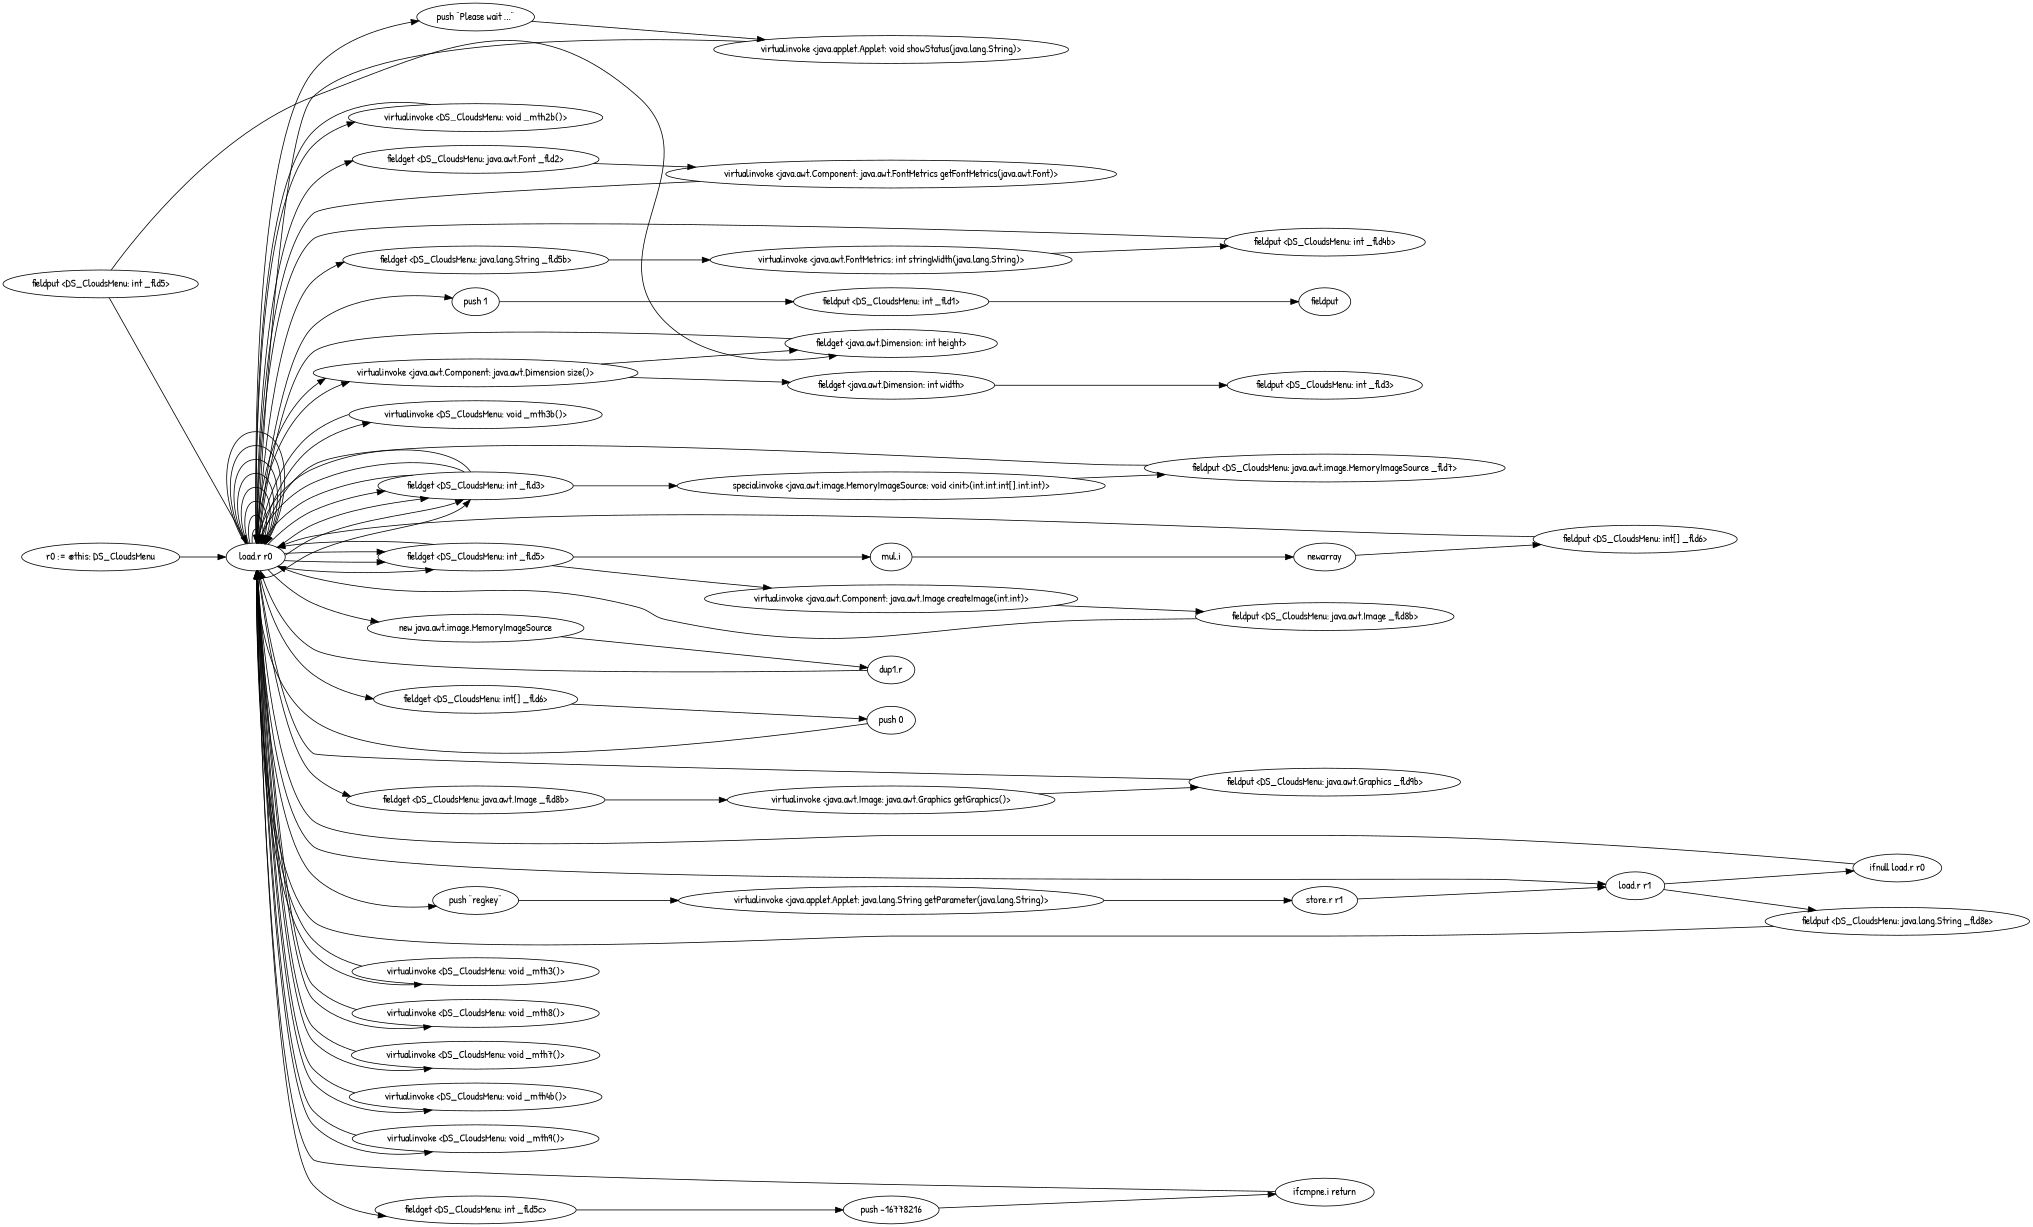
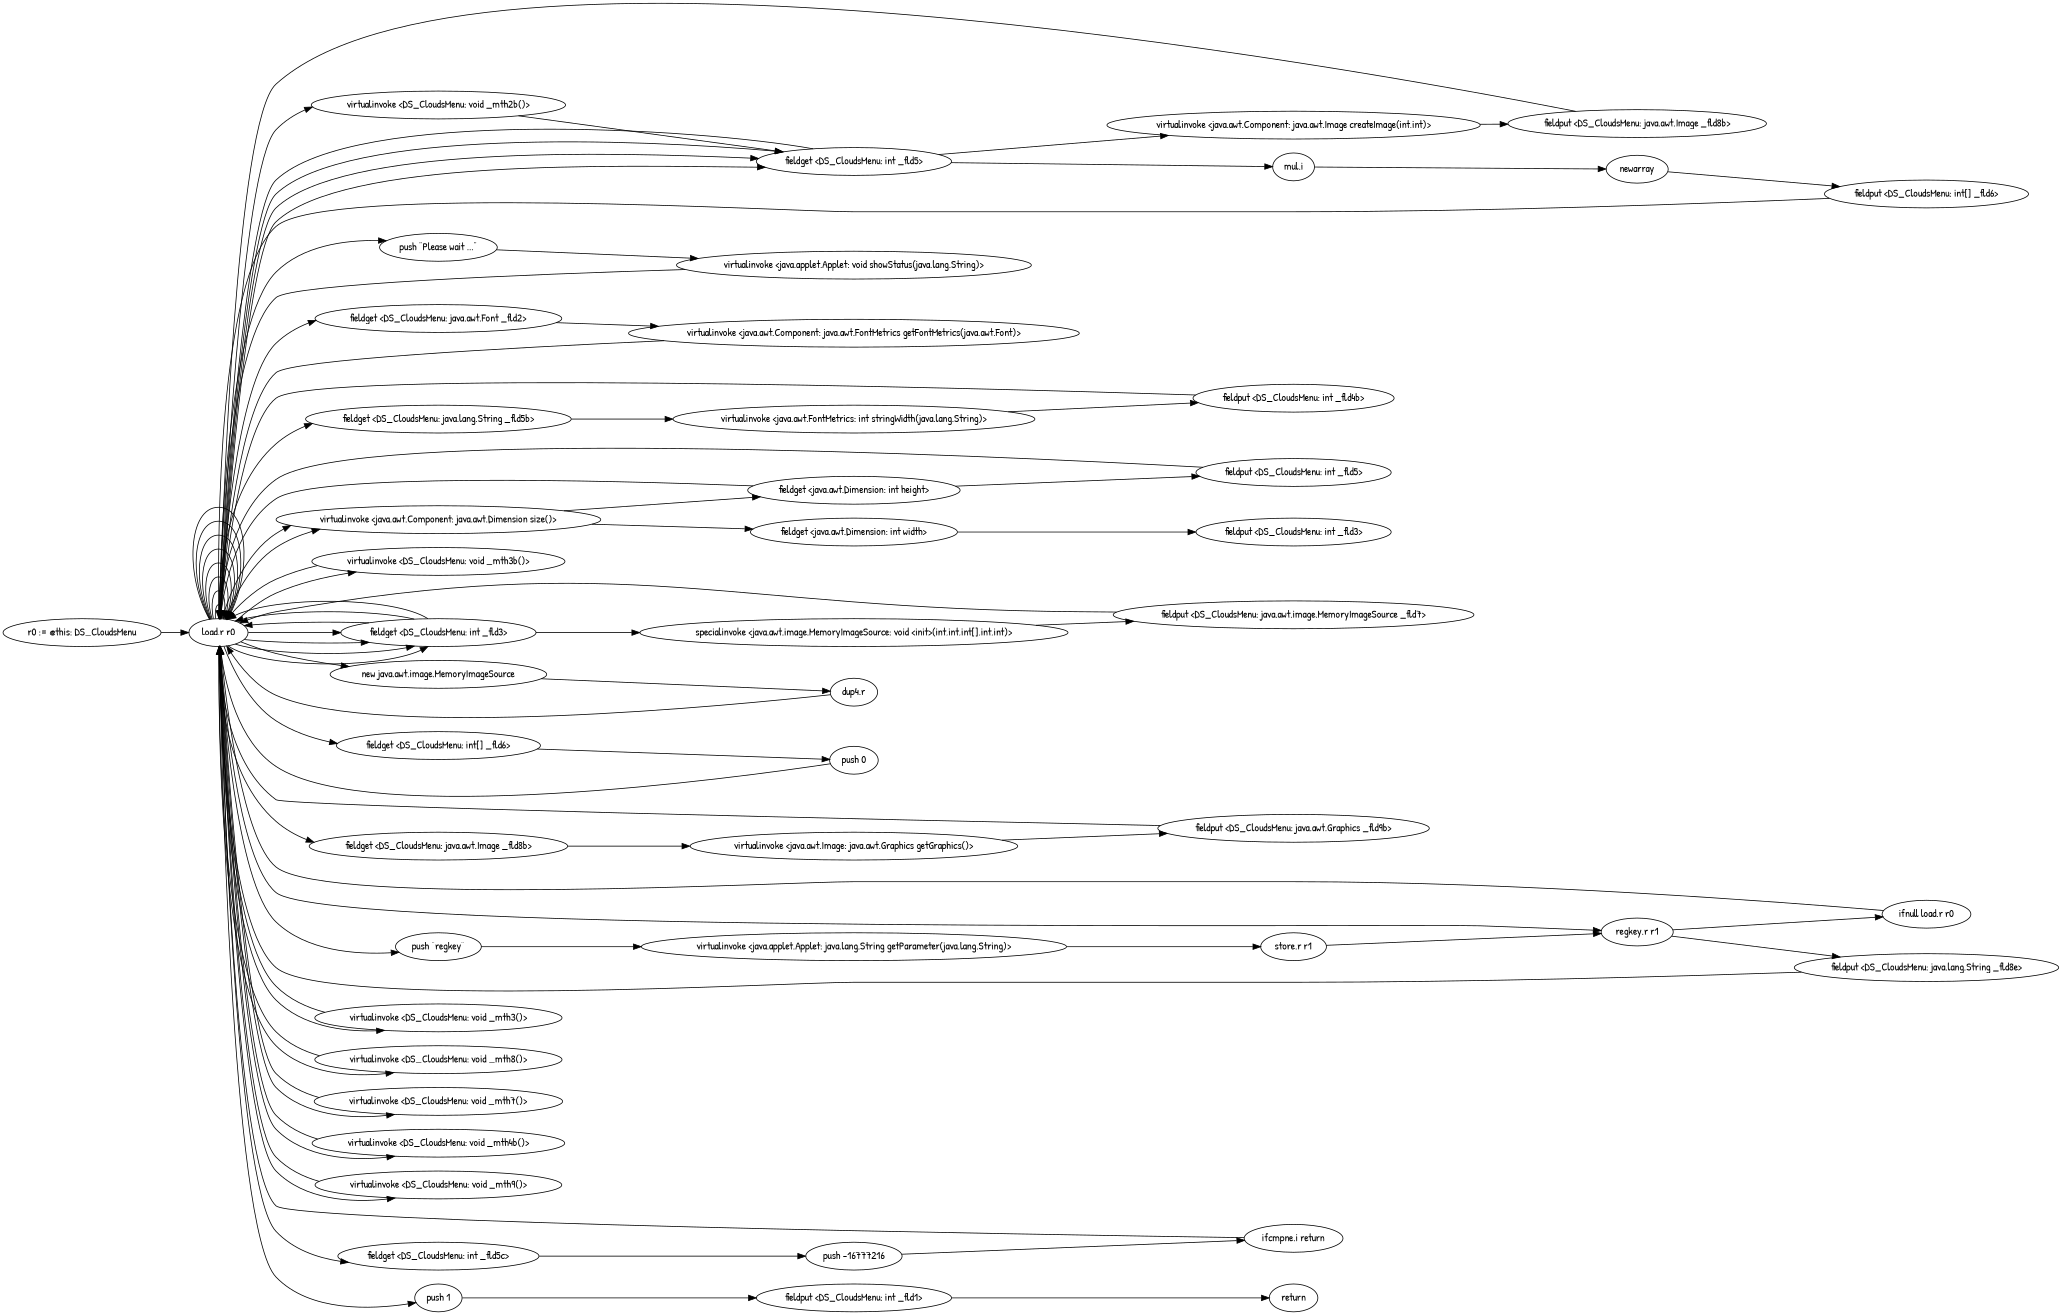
(550, 47) -> (1074, 481)
(301, 151) -> (692, 139)
(1325, 302) -> (1294, 1298)
(891, 670) -> (854, 692)
(1635, 886) -> (1637, 932)
(891, 1210) -> (854, 1256)
